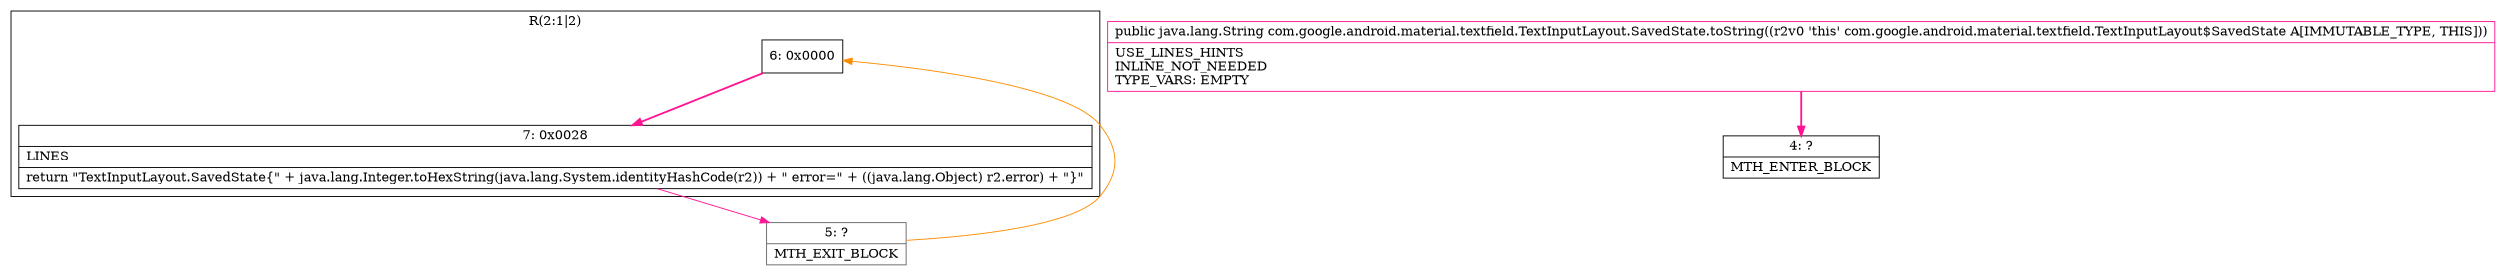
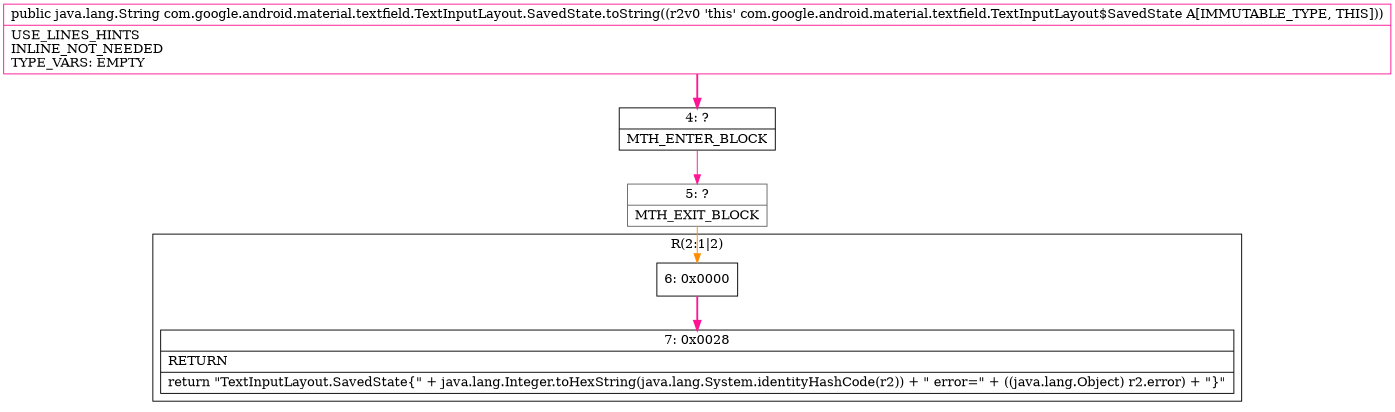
(48, 157) -> (198, 361)
(709, 204) -> (697, 162)
